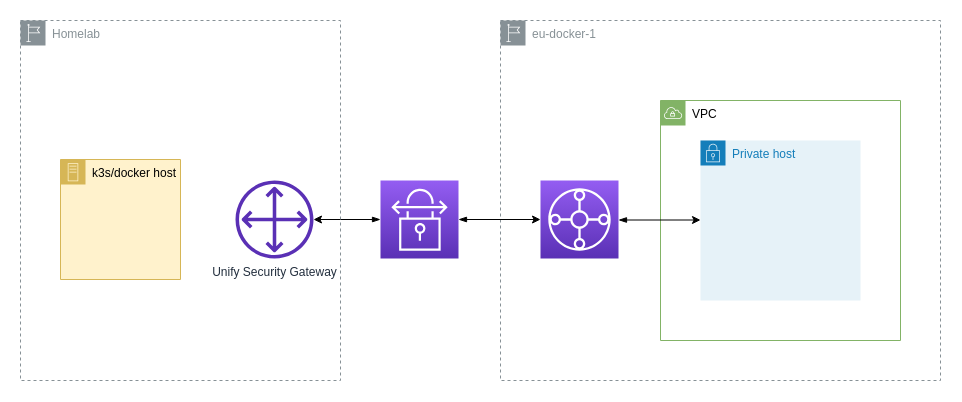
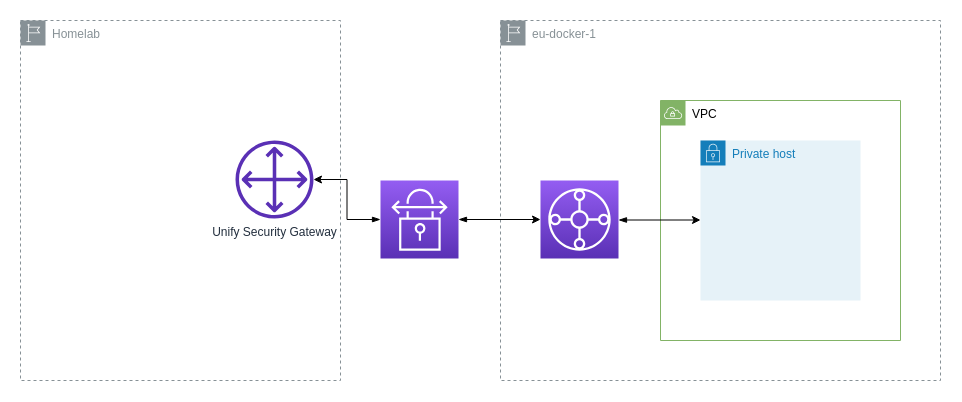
(121, 220) -> none
(275, 220) -> (275, 180)
